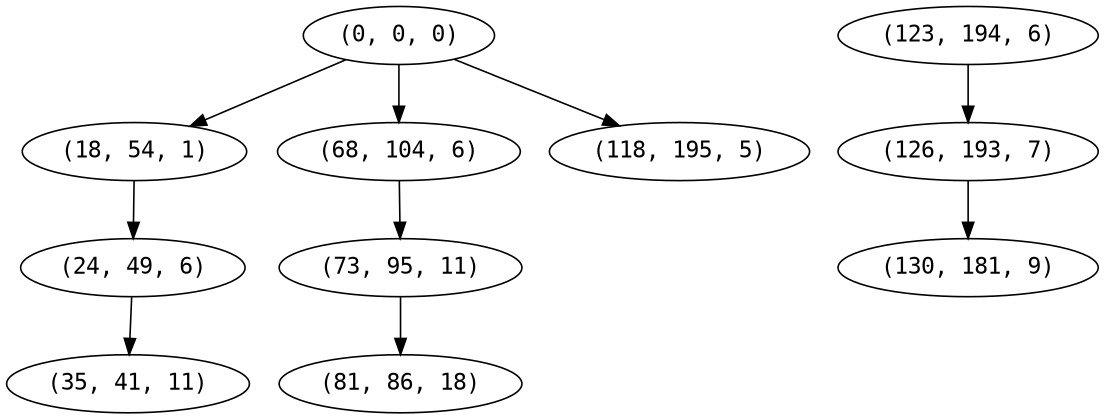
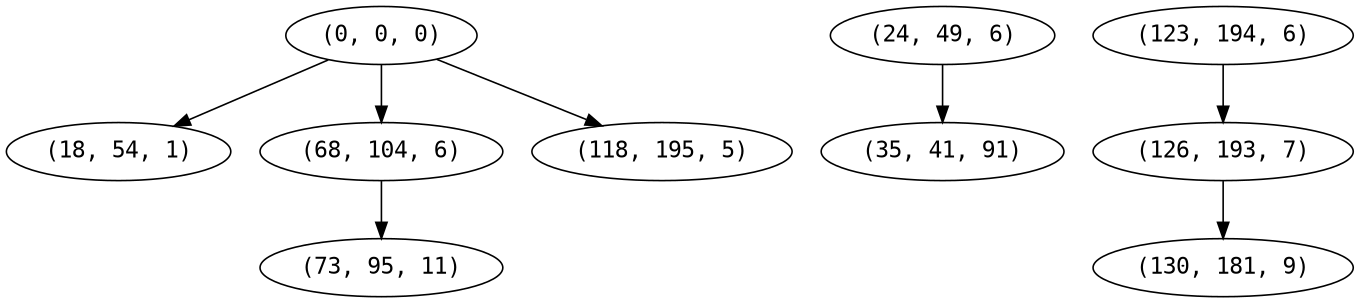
(134, 202) -> none
(128, 384) -> (943, 152)
(401, 384) -> none
